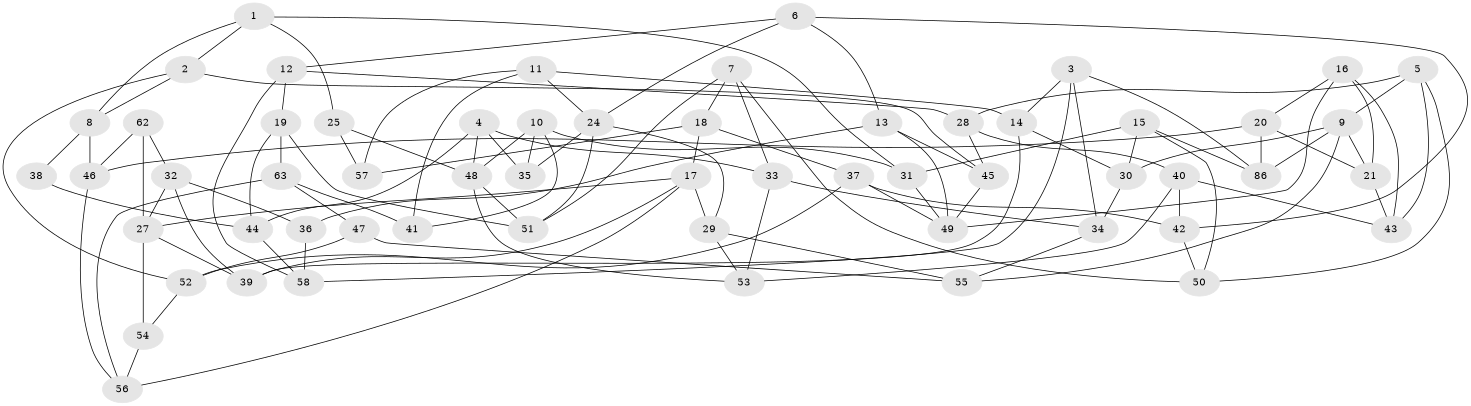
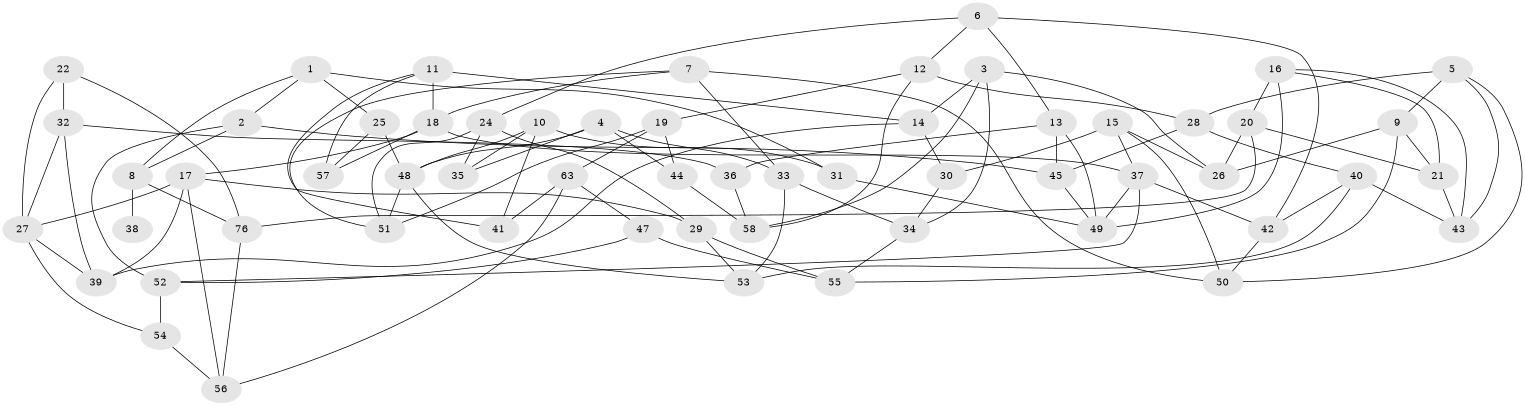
(565, 96) -> (433, 96)
(143, 123) -> (64, 70)
(1232, 145) -> none
(1014, 151) -> (1123, 145)
(90, 176) -> (242, 229)
(1261, 176) -> (1219, 176)
(123, 206) -> none
